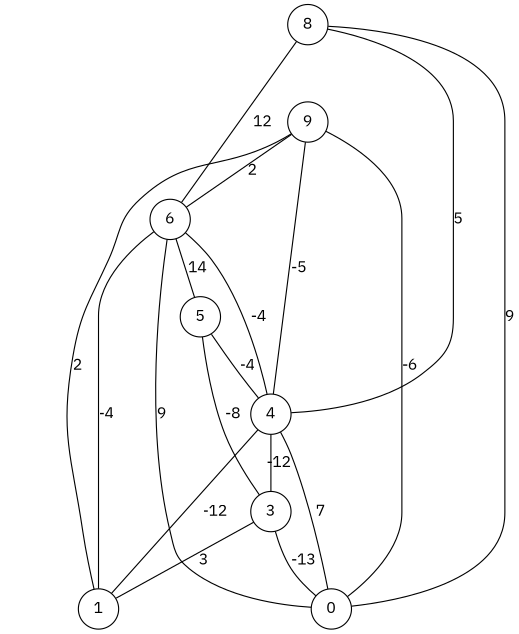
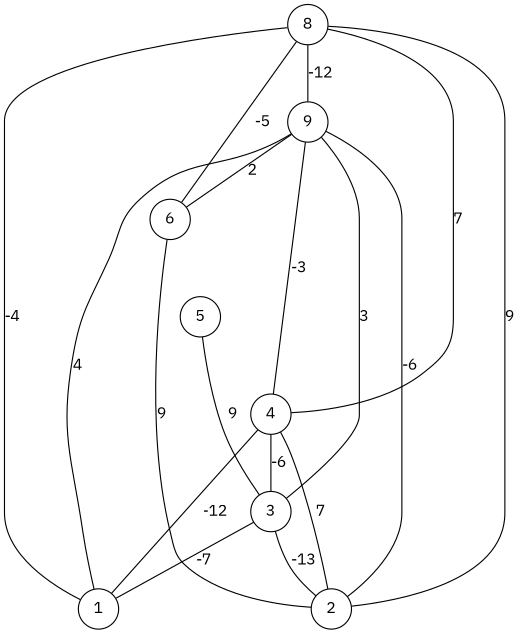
none -> (308, 73)
(263, 122) -> (263, 122)
(458, 219) -> (458, 219)
(185, 268) -> none
(299, 268) -> (299, 268)
(239, 307) -> none
none -> (359, 327)
(78, 365) -> (78, 365)
(234, 367) -> none
(99, 400) -> (4, 223)
(233, 414) -> (233, 414)
(279, 463) -> (279, 463)
(204, 560) -> (204, 560)
(331, 609) -> (331, 609)
